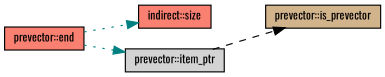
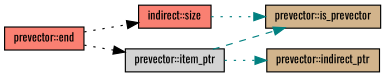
none -> (232, 17)
(106, 28) -> (106, 28)
(243, 40) -> (243, 40)
(99, 48) -> (99, 48)
none -> (323, 60)
